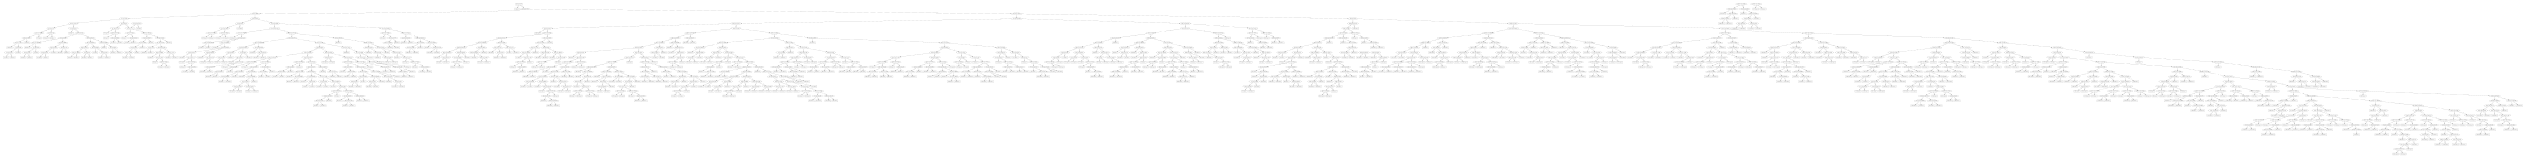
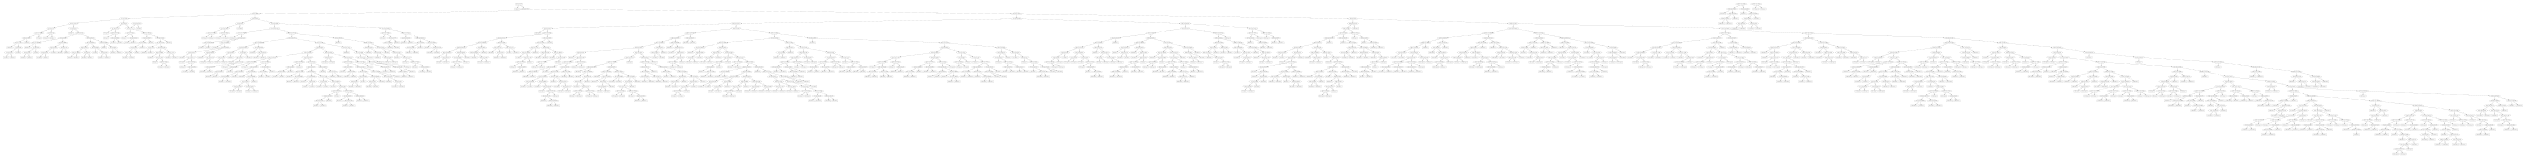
none -> (1364, 48)
